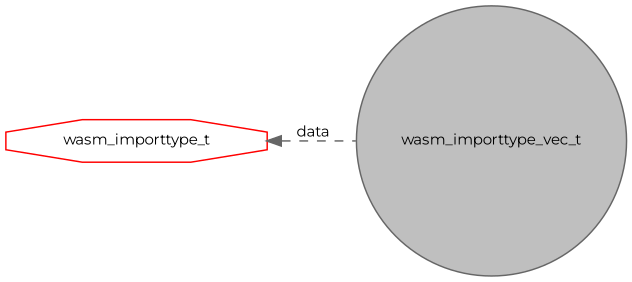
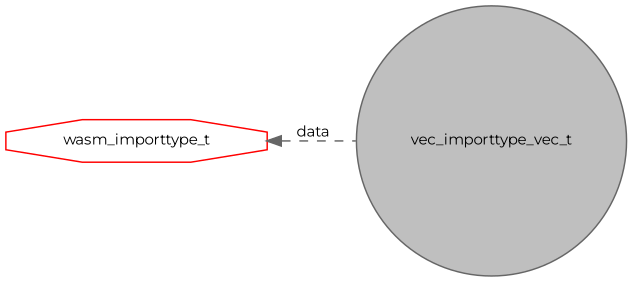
(491, 141) -> (491, 141)
